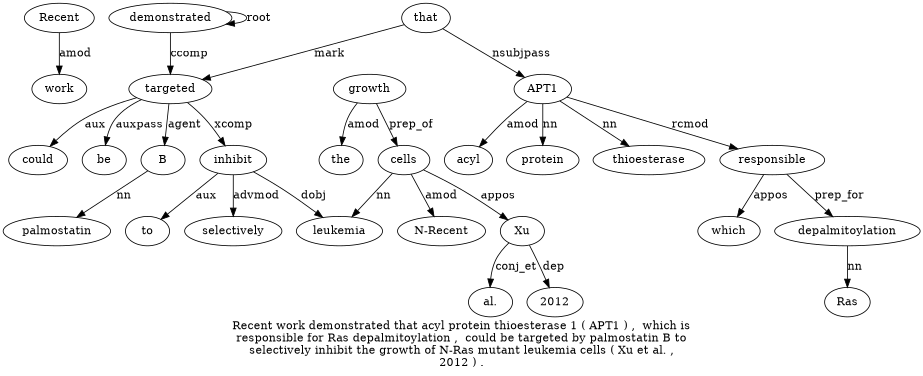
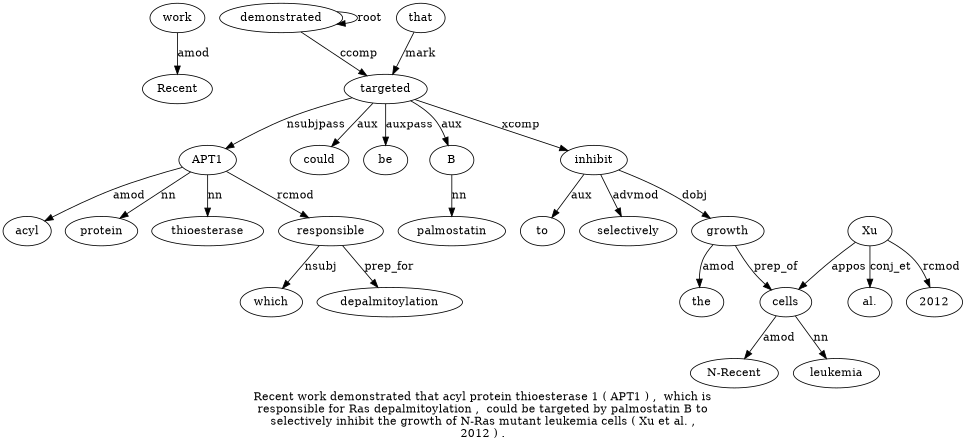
(59, 49) -> (177, 49)
(480, 51) -> (291, 117)
(185, 125) -> (452, 125)
(286, 191) -> (662, 189)
(463, 191) -> (830, 262)
(771, 196) -> (321, 267)
(554, 267) -> (942, 267)
(847, 302) -> none
